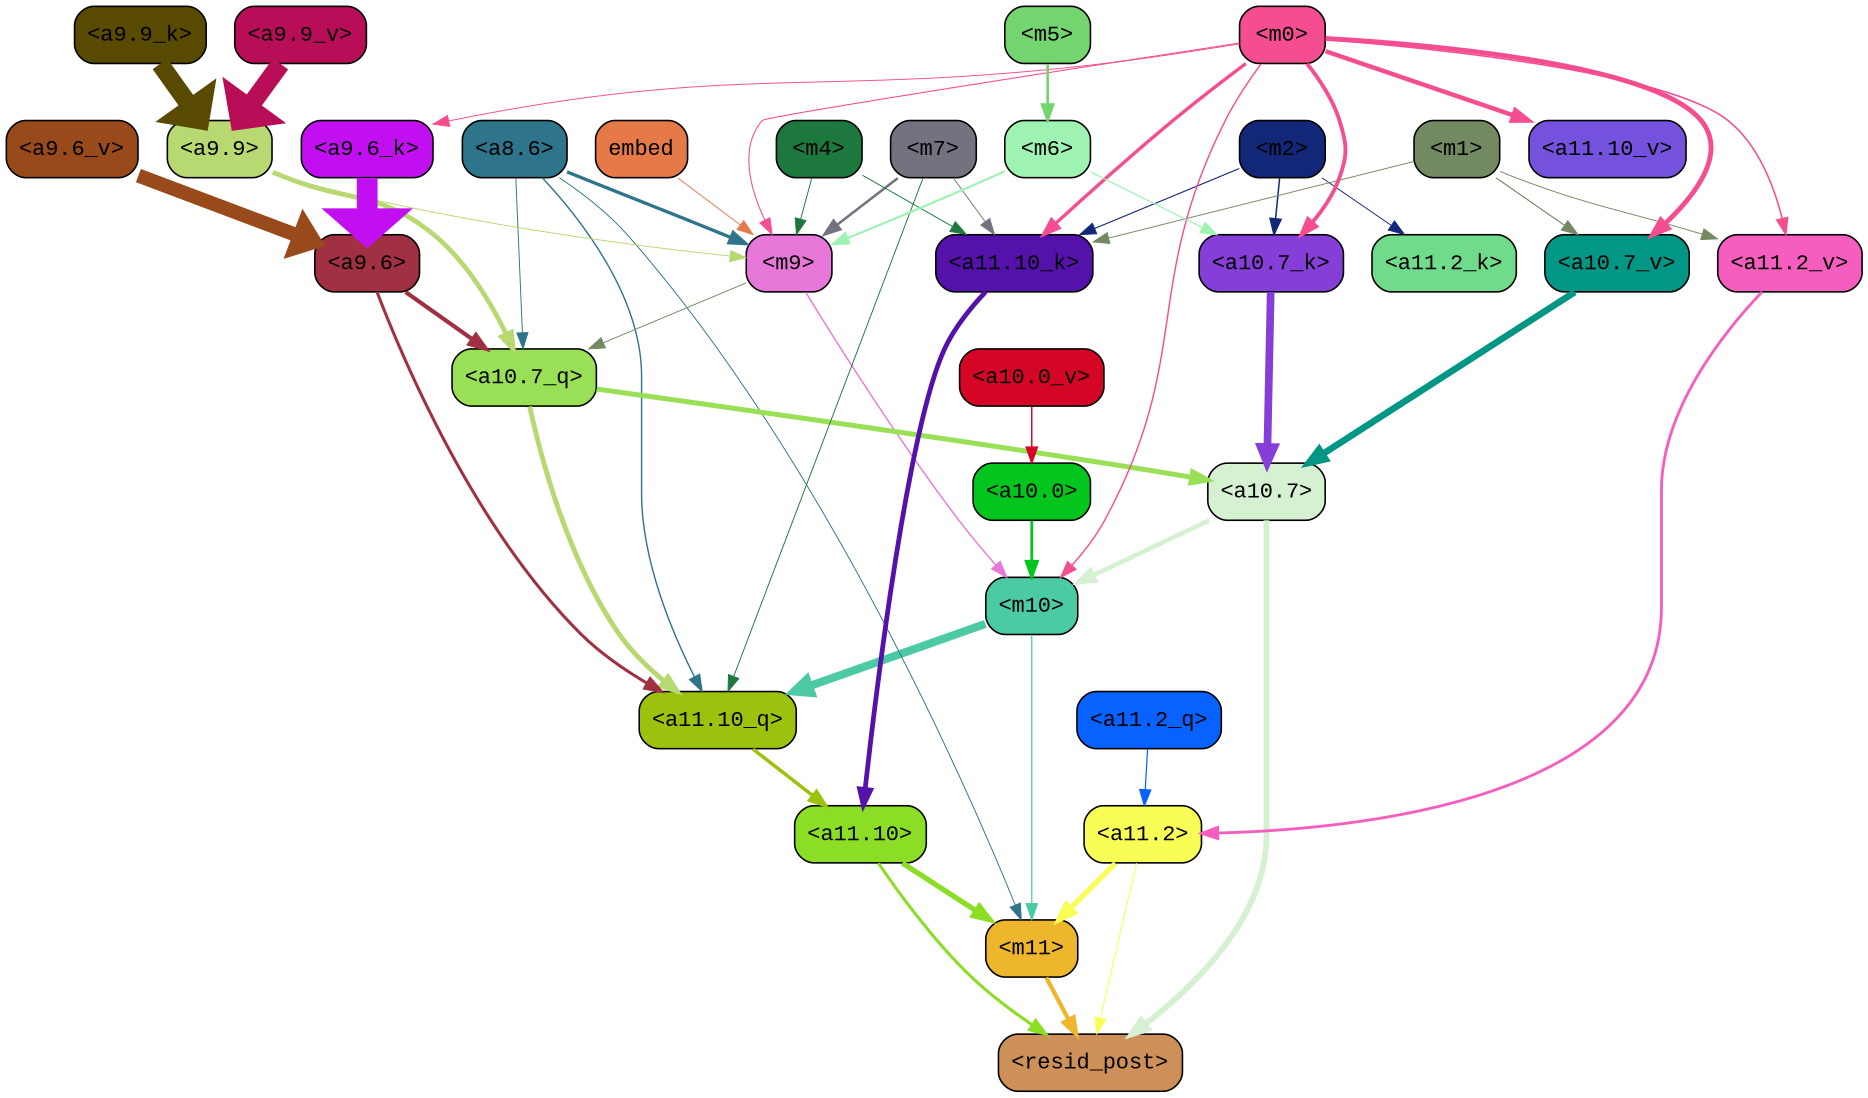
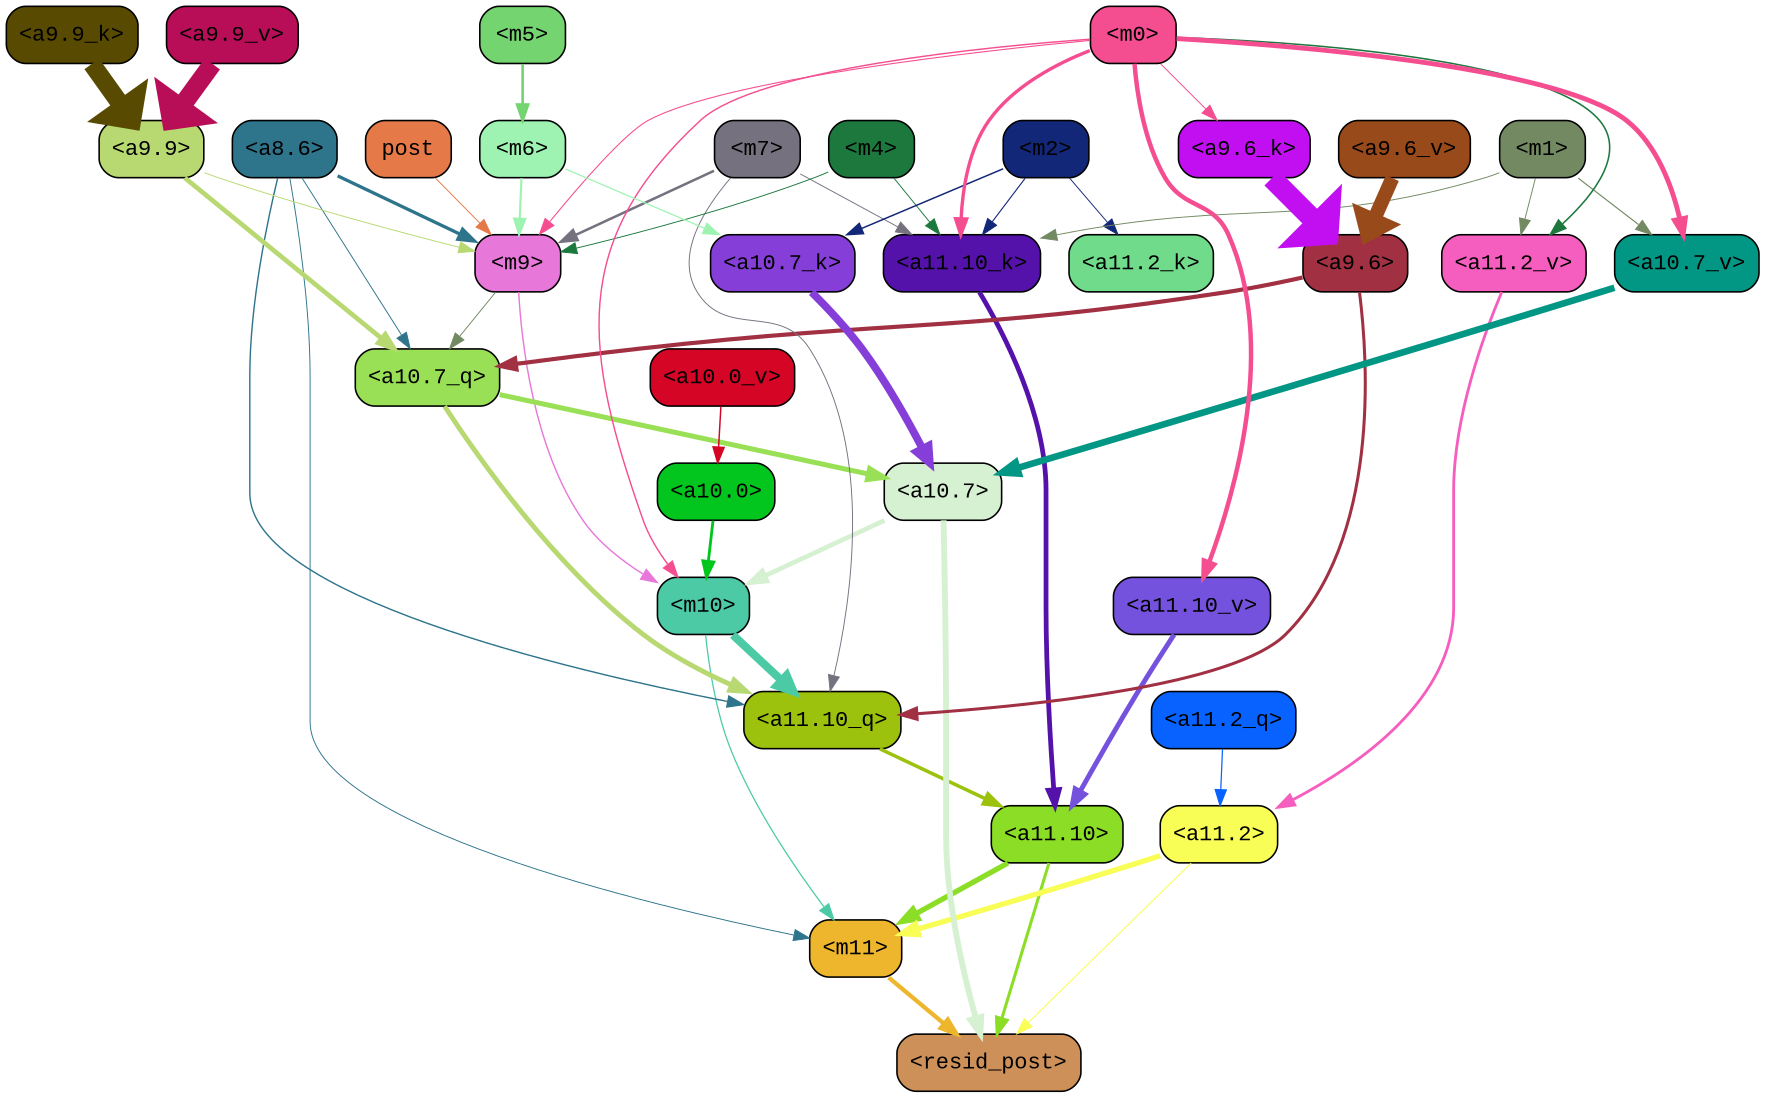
(1701, 105) -> (1585, 110)
(1345, 143) -> none
(642, 149) -> (408, 149)
(824, 440) -> (827, 383)
none -> (1126, 712)
